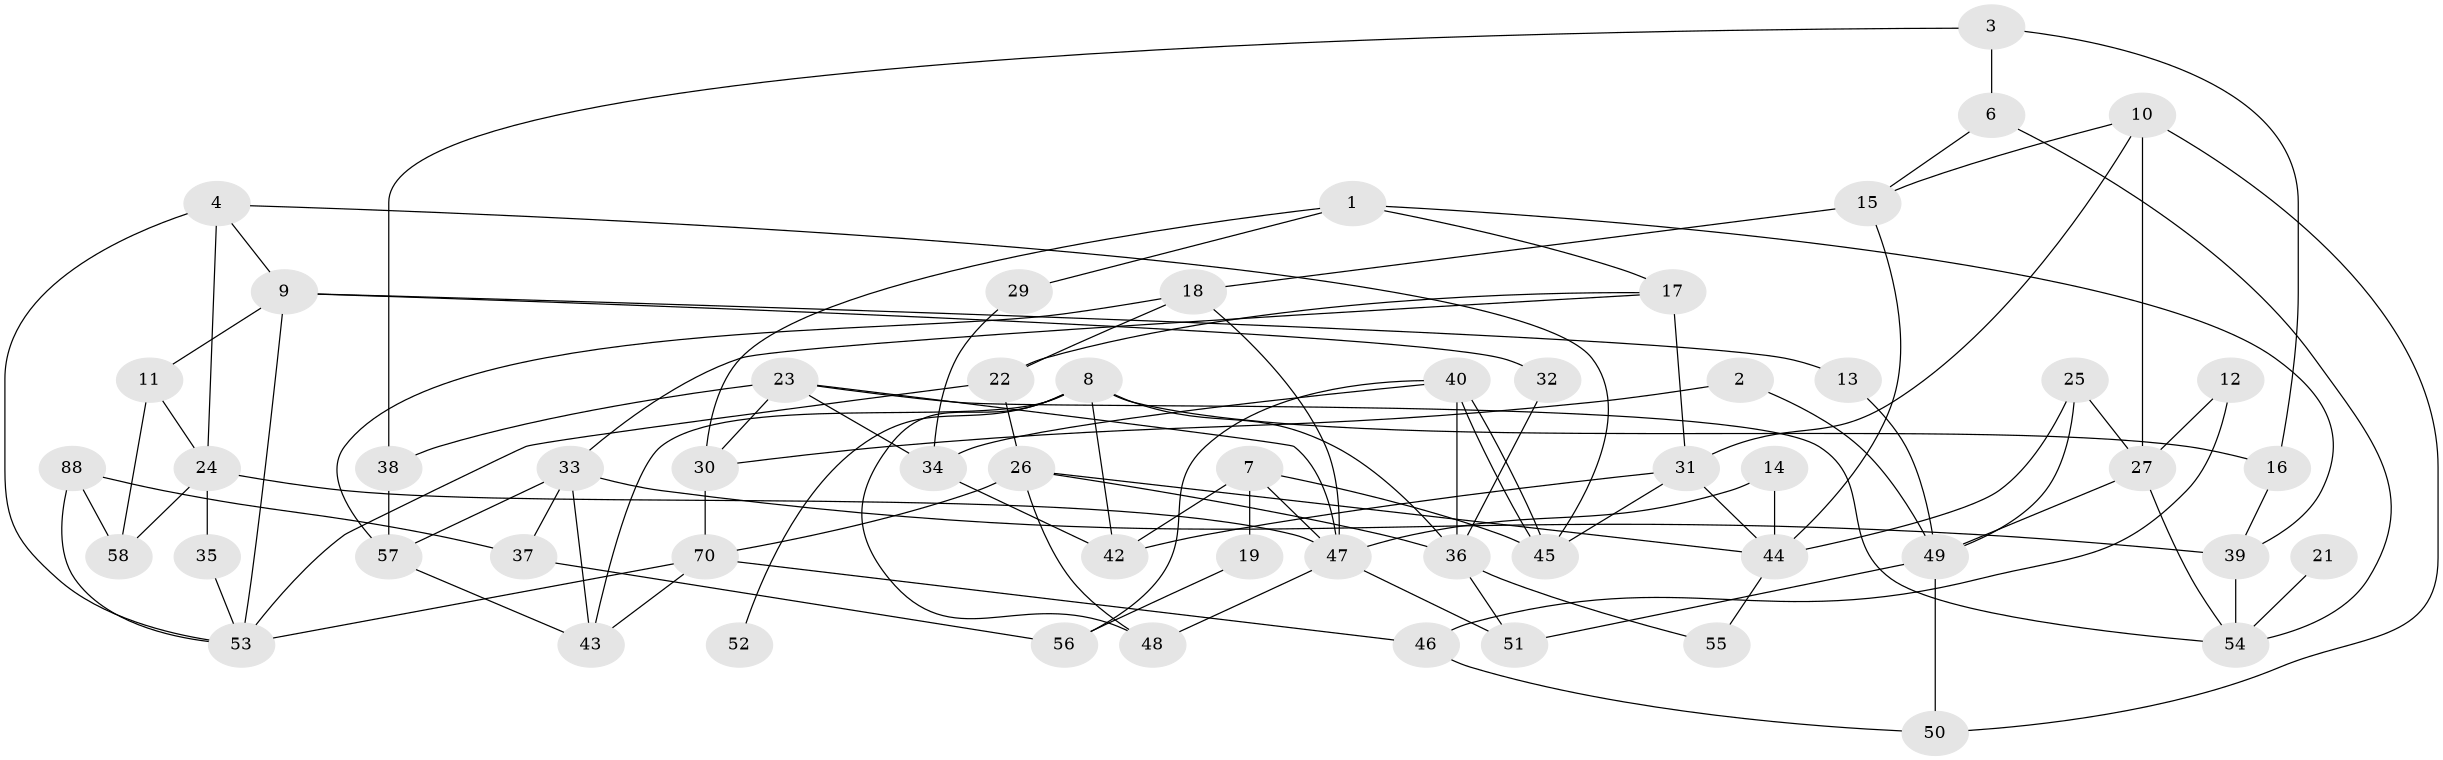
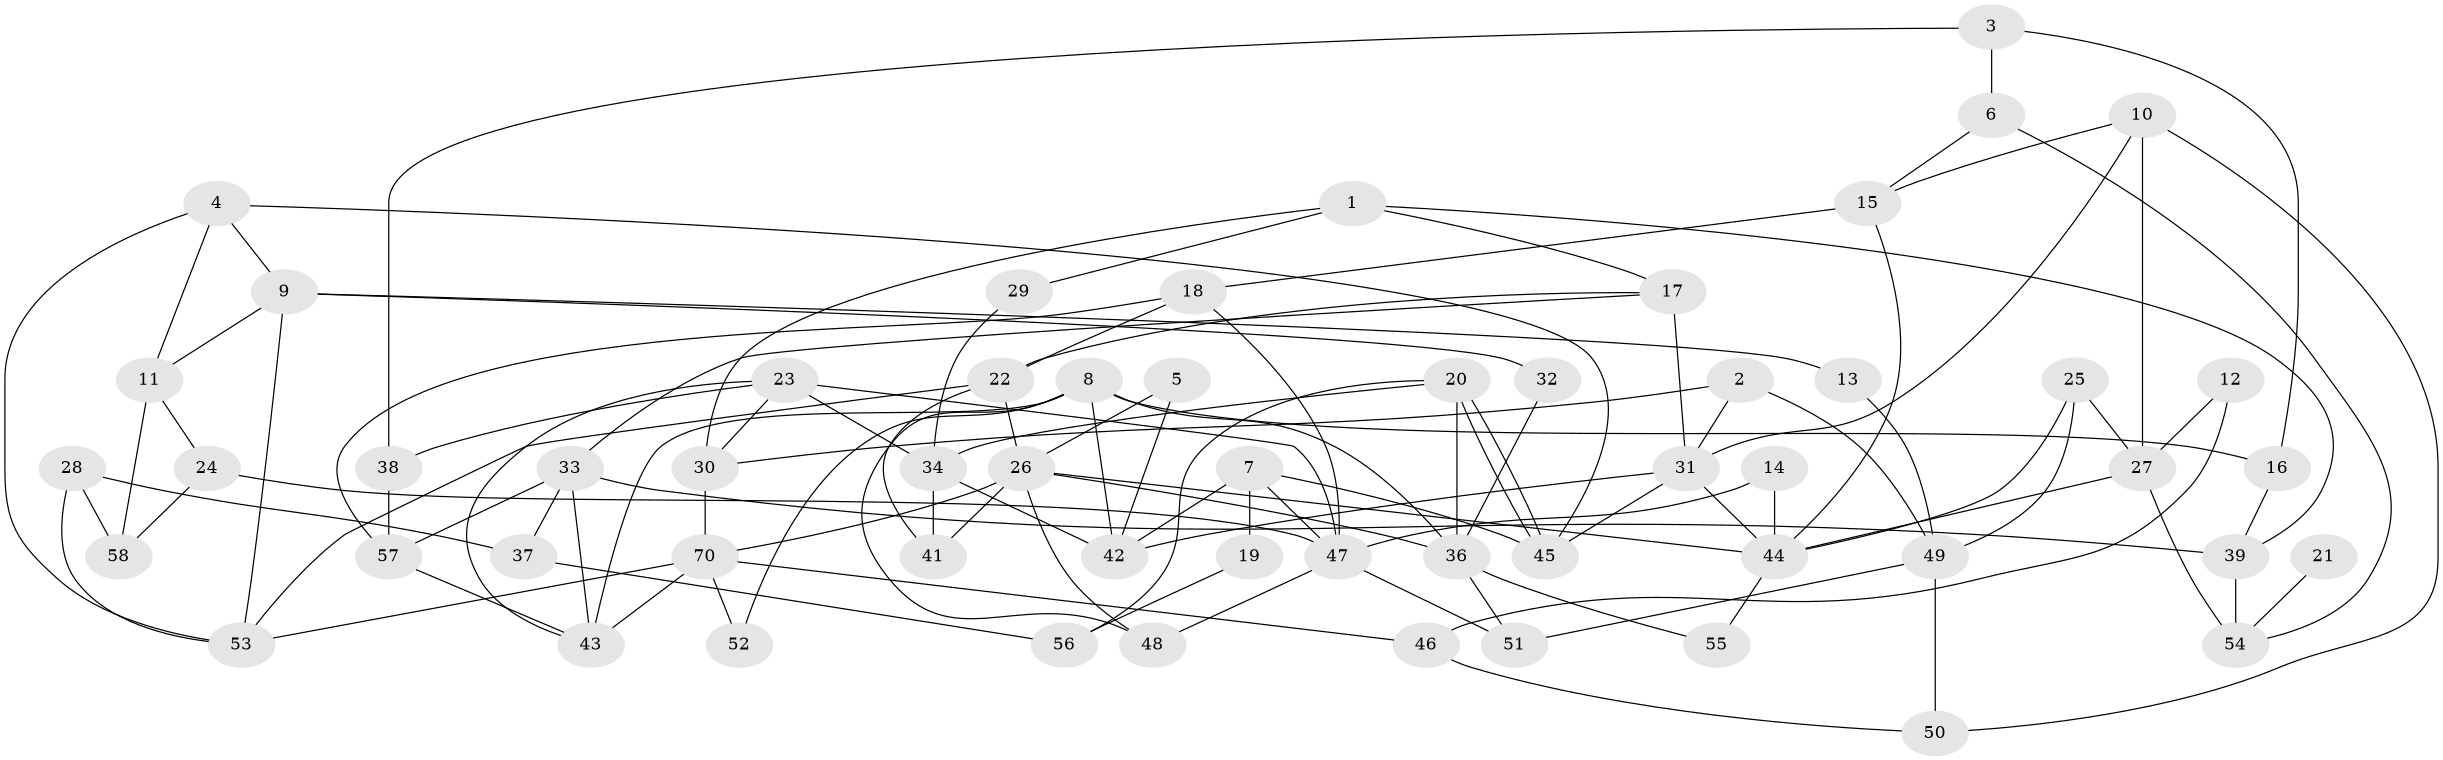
(213, 325) -> (183, 292)
none -> (1177, 380)
(1457, 380) -> (1457, 380)
(1557, 413) -> (500, 469)
none -> (1713, 424)
(72, 468) -> (72, 468)
(2039, 513) -> (1989, 505)
(207, 557) -> none
none -> (933, 557)
none -> (722, 601)
